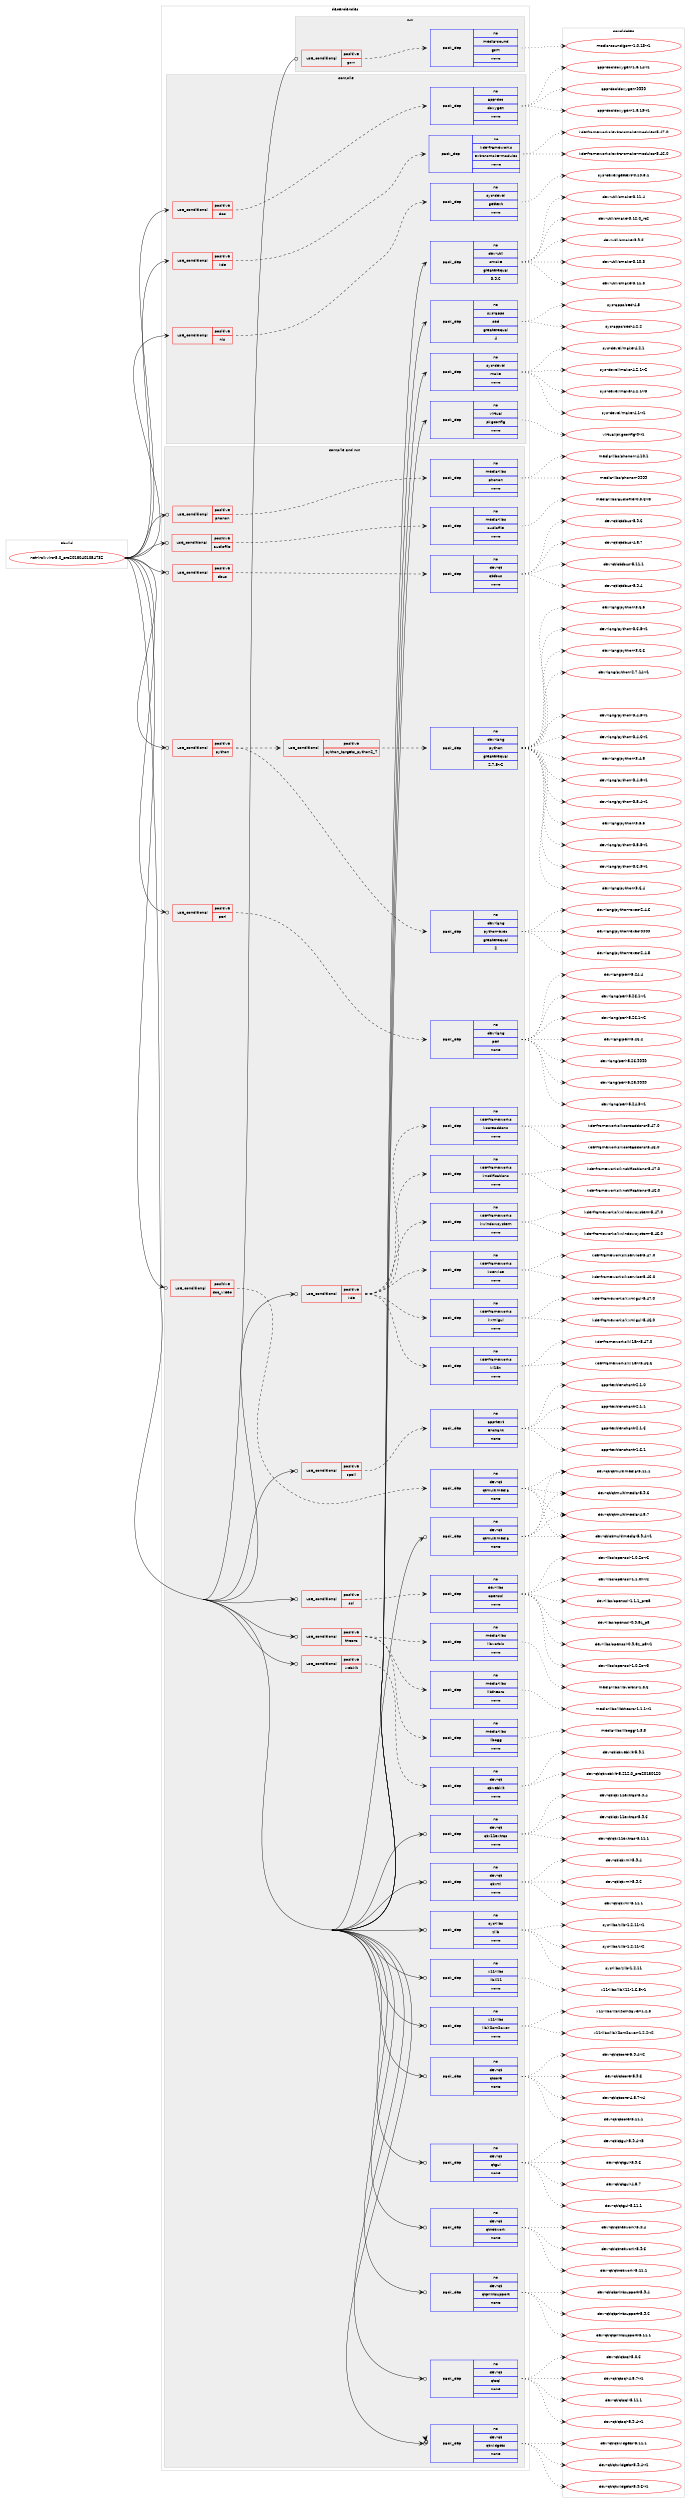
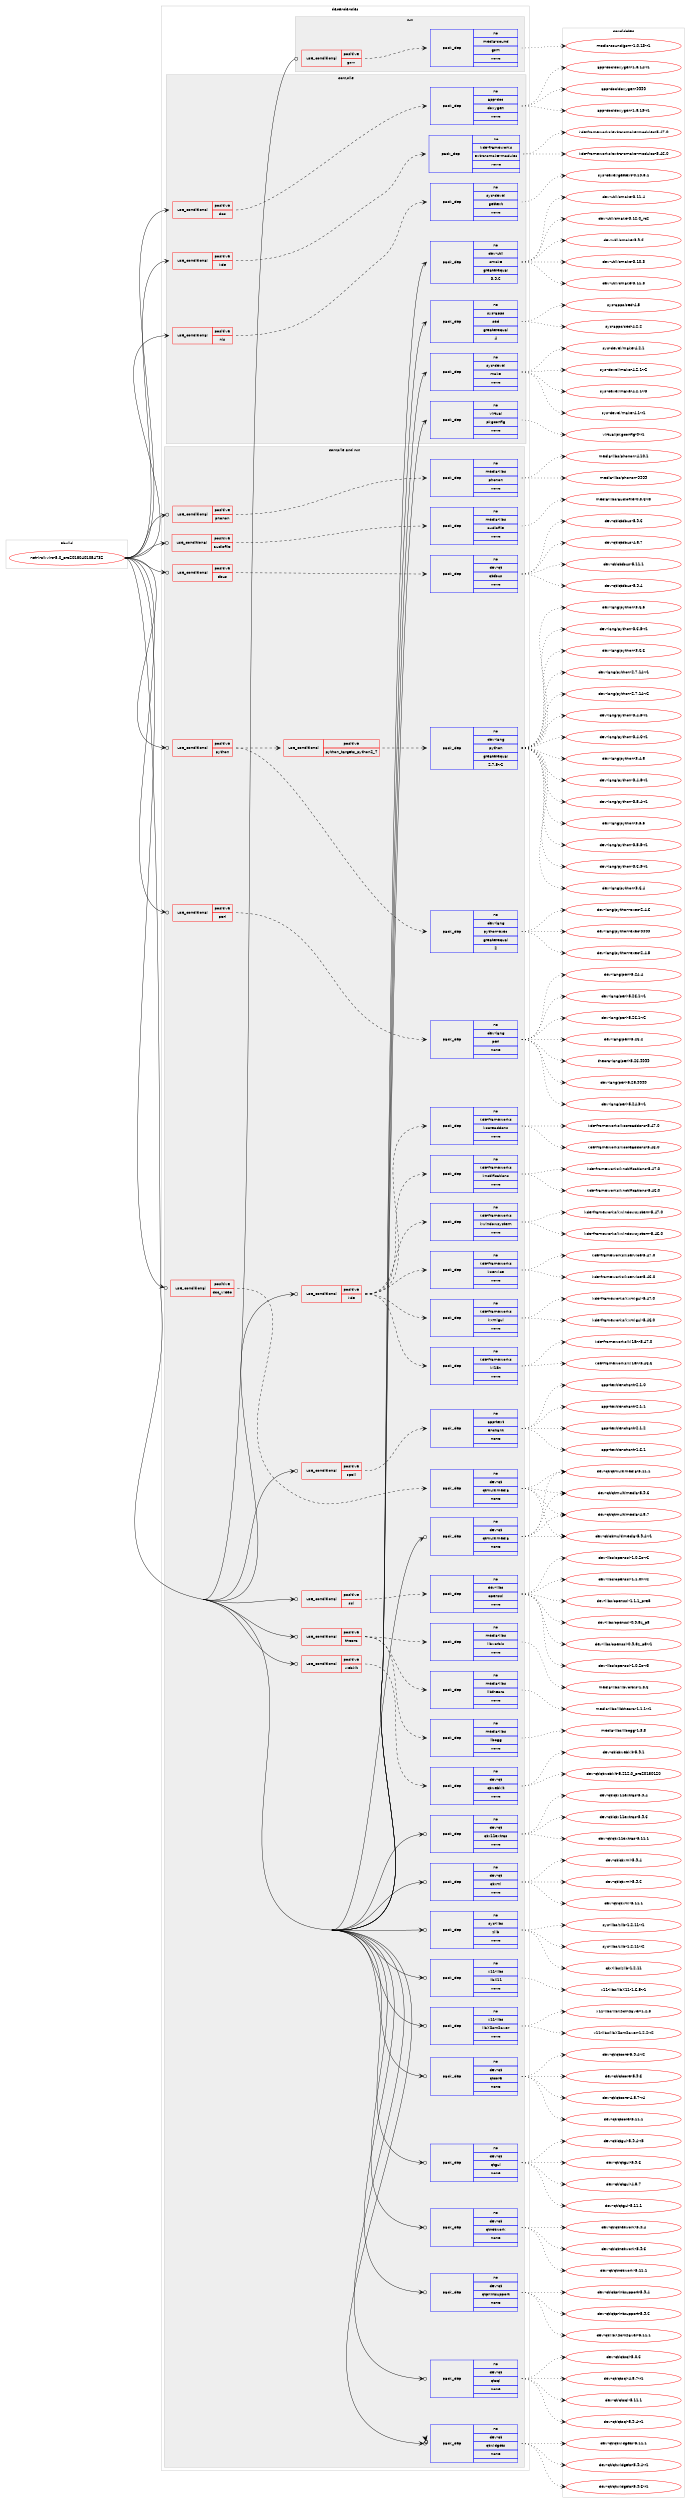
none -> (624, 694)
(624, 1061) -> (624, 1061)
(624, 1428) -> (624, 1428)
(624, 1968) -> (624, 1968)
(624, 2336) -> (624, 2336)
